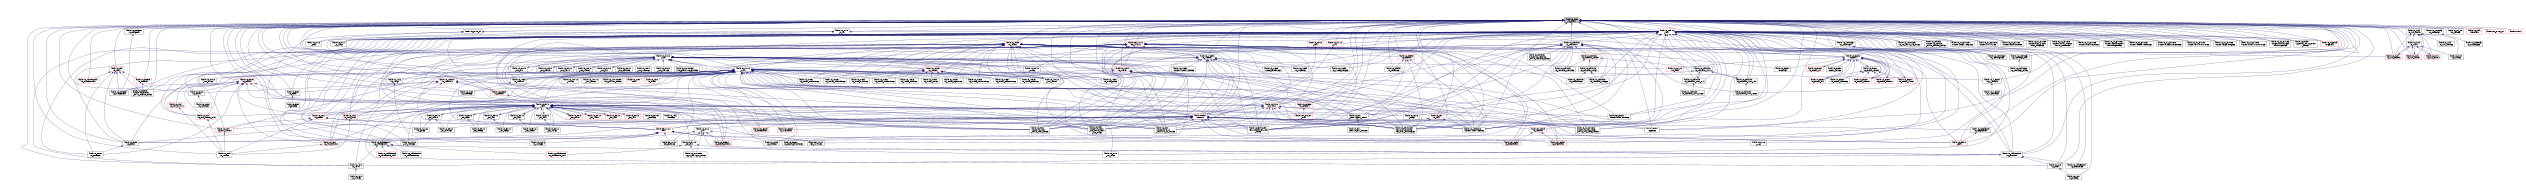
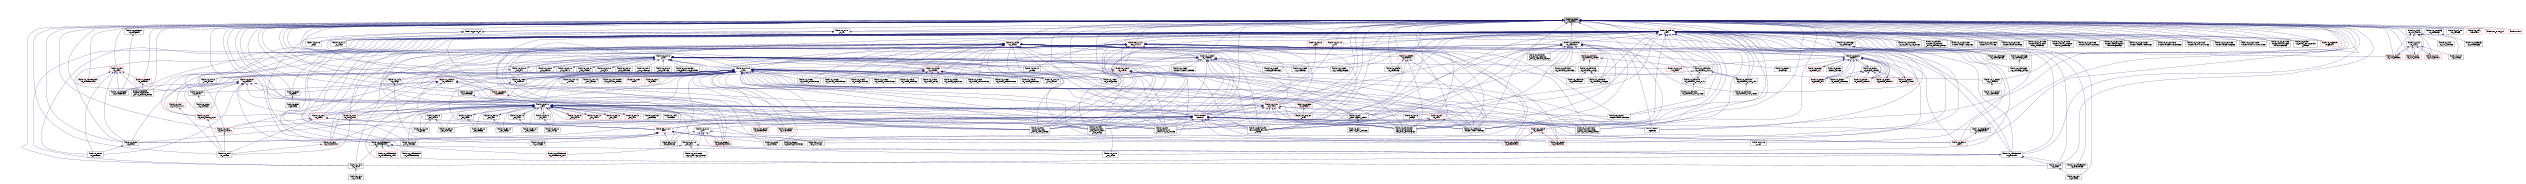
(1014, 69) -> (489, 56)
none -> (363, 74)
(489, 109) -> (505, 101)
(318, 117) -> (318, 117)
